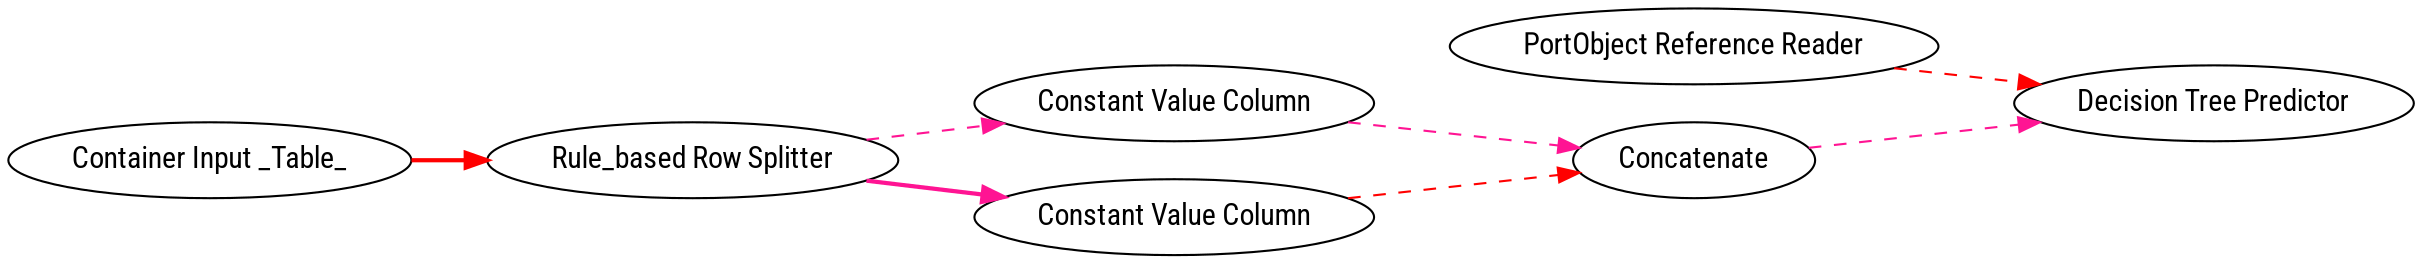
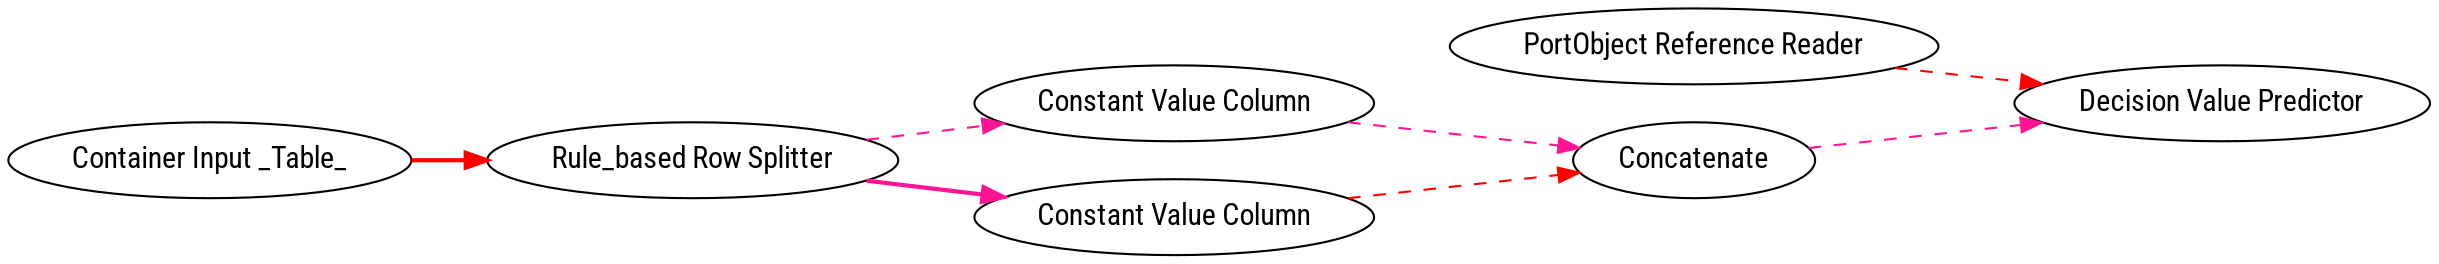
(2214, 103) -> (2222, 103)
